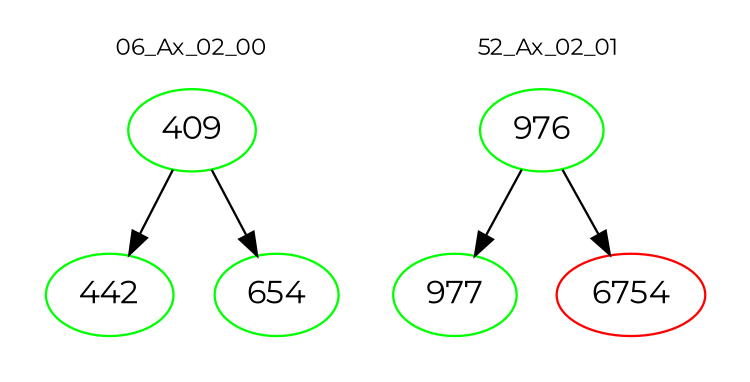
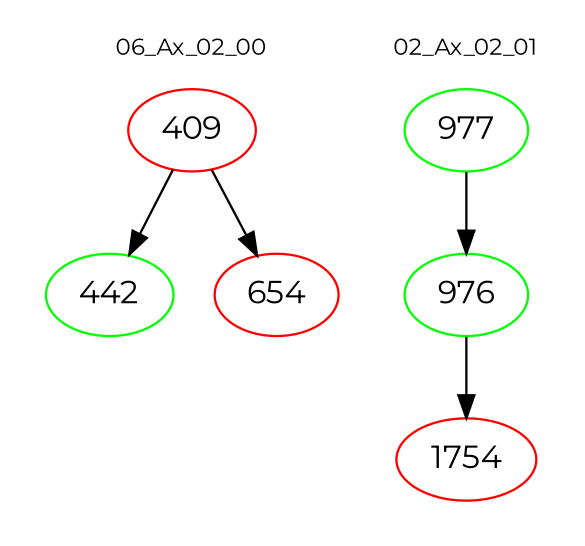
(549, 49) -> (466, 49)
(192, 130) -> (192, 130)
(504, 202) -> (466, 201)
(277, 295) -> (277, 295)
(631, 295) -> (466, 460)
